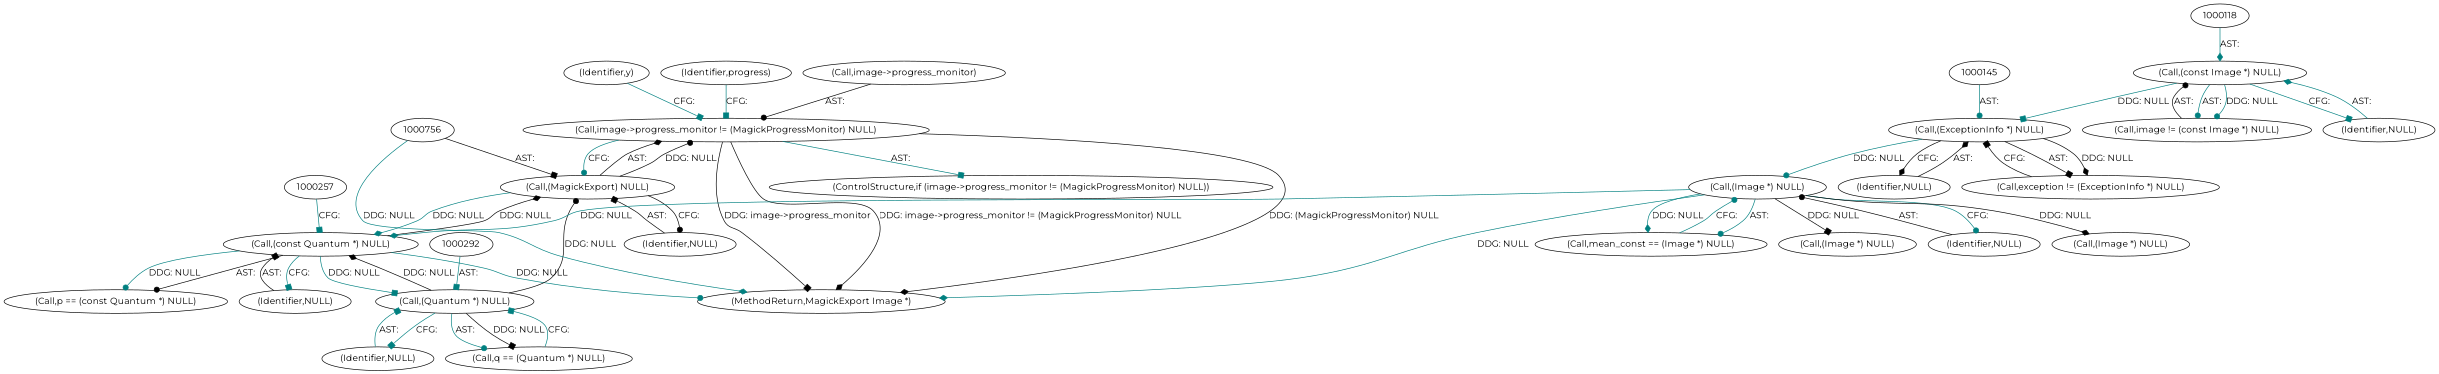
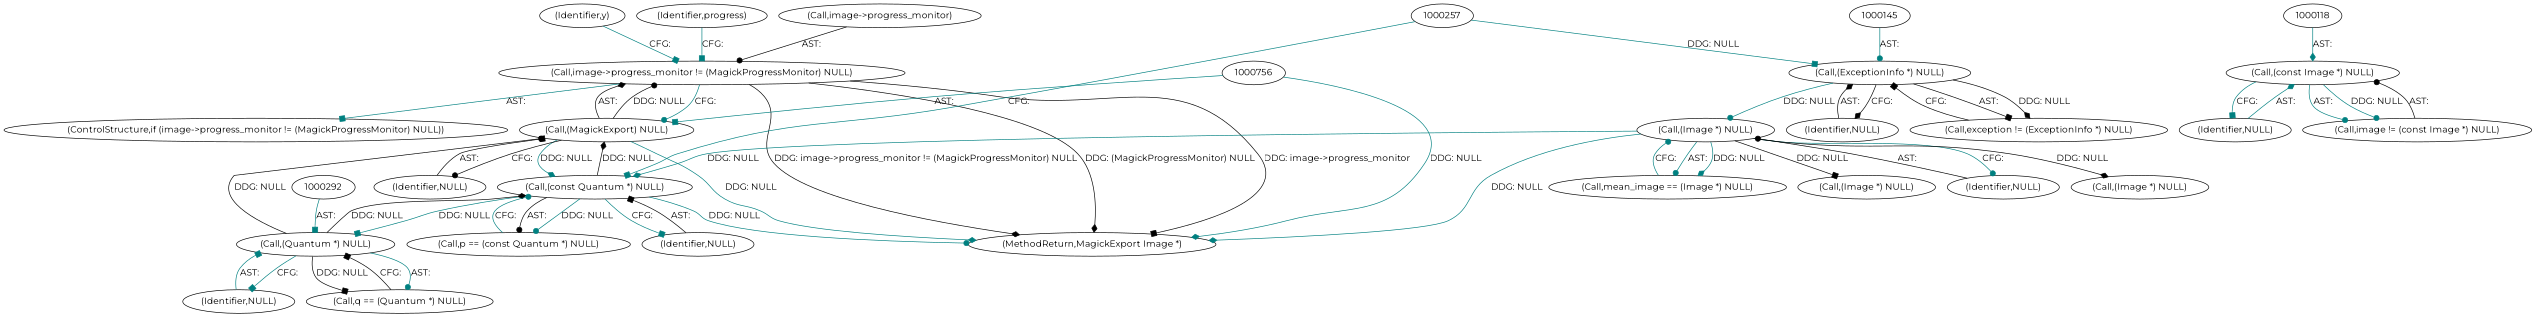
(2102, 100) -> (1641, 42)
(498, 156) -> (951, 95)
none -> (498, 208)
none -> (789, 223)
(1651, 244) -> (1668, 187)
(541, 322) -> (373, 272)
